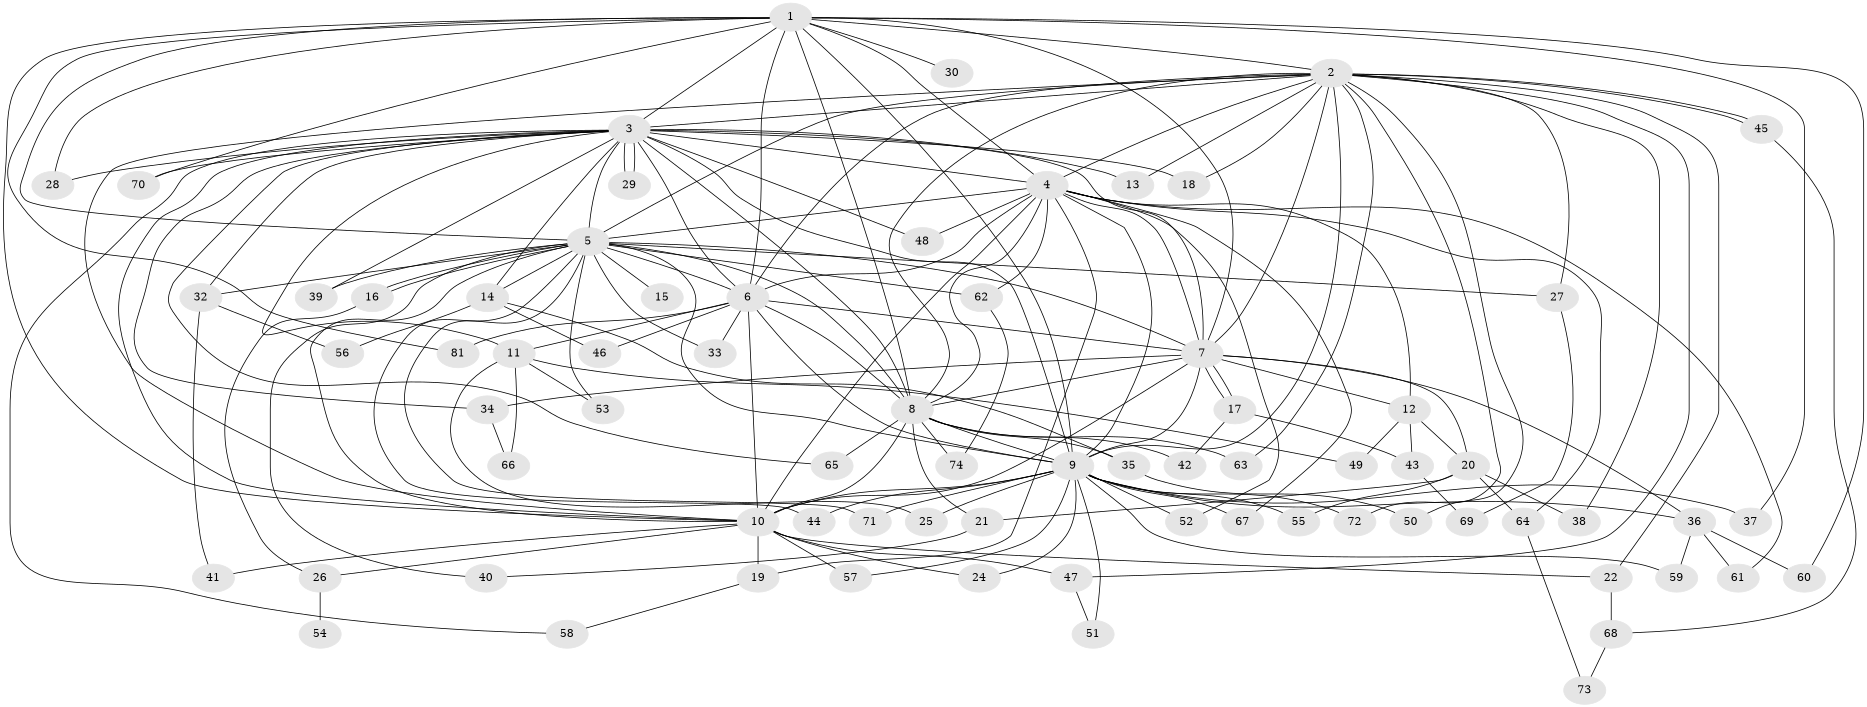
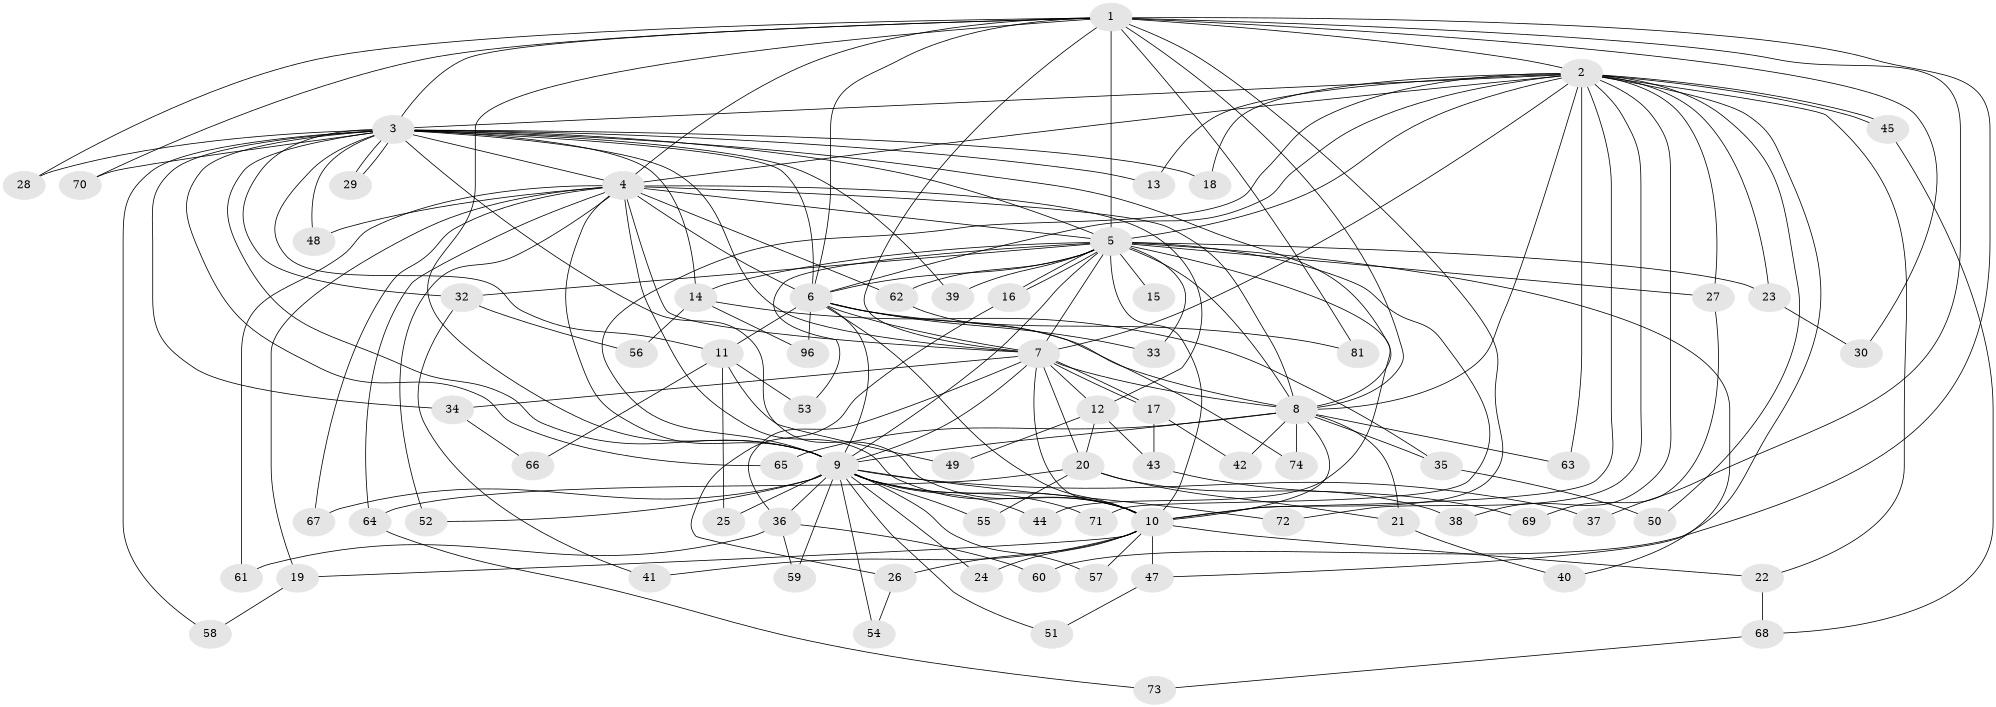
none -> (1769, 298)
(600, 354) -> (808, 354)
none -> (855, 547)
